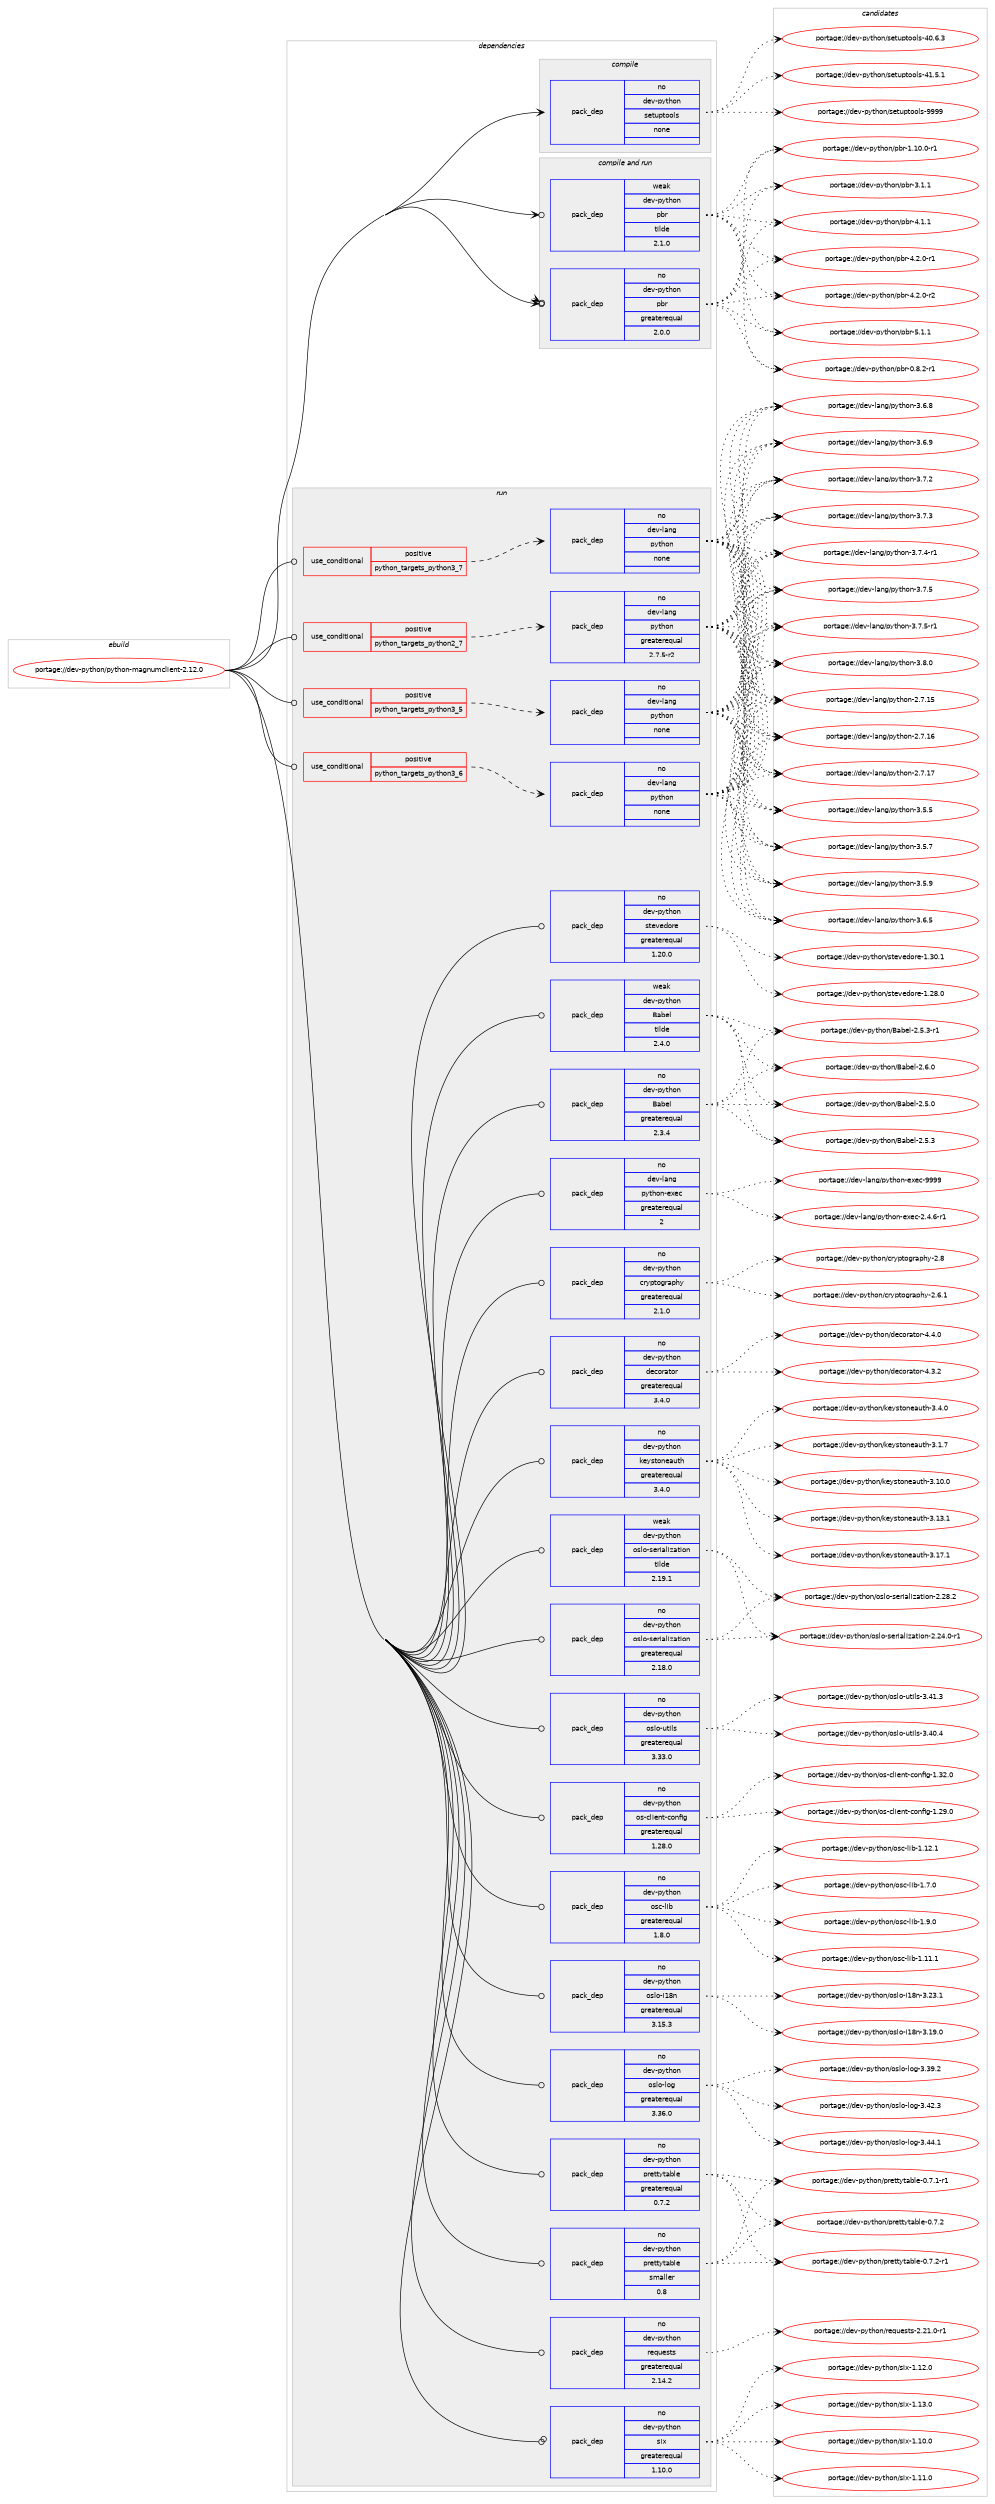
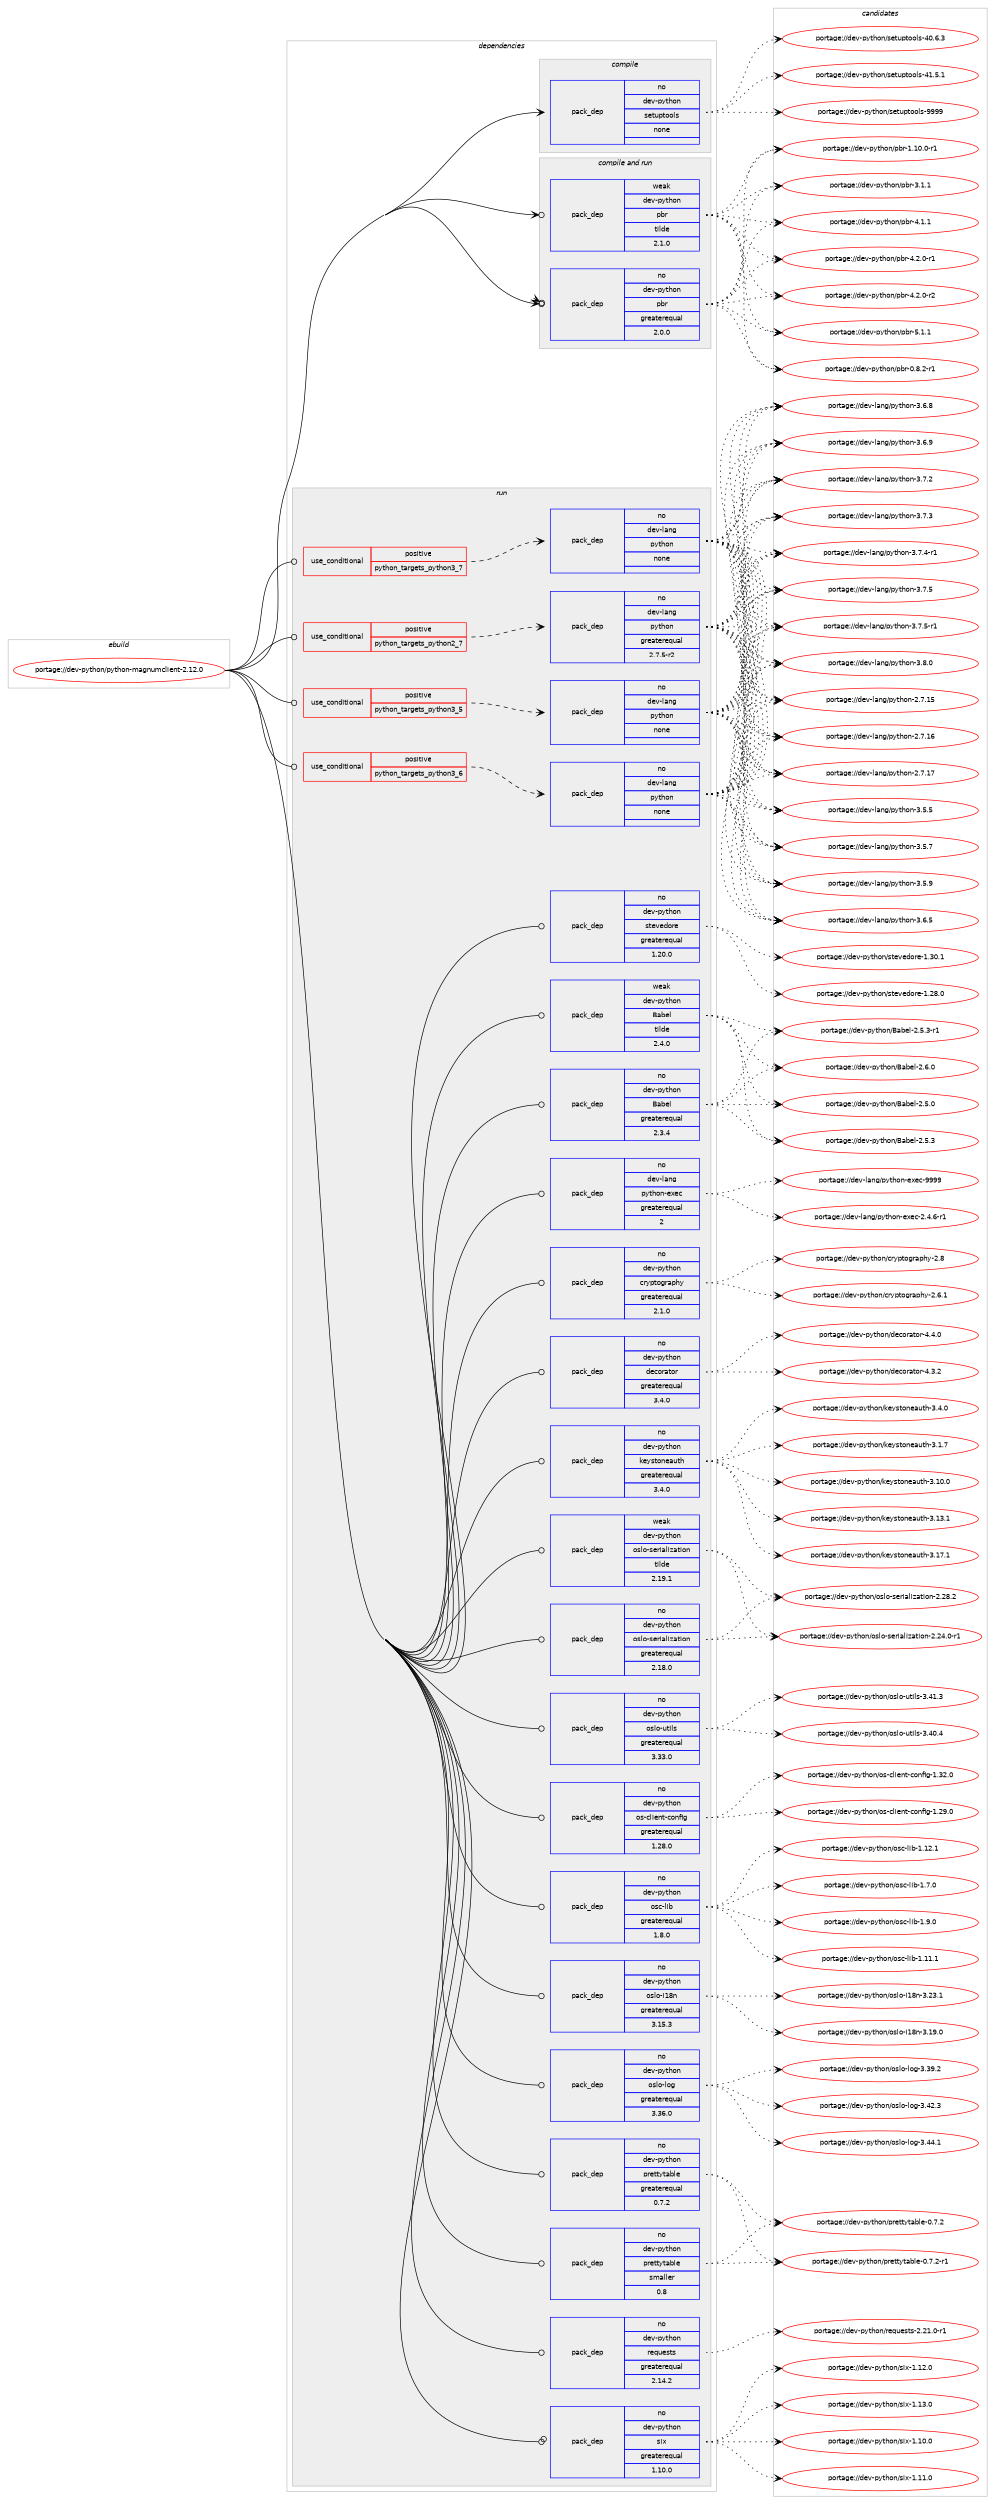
(880, 2181) -> none
